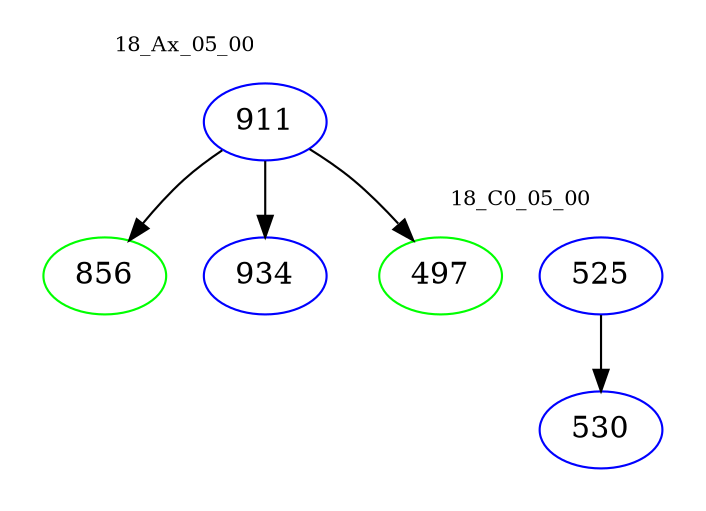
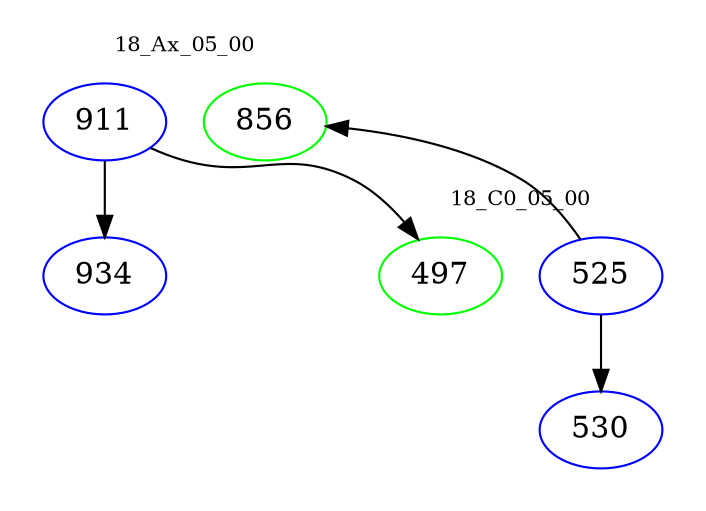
(180, 184) -> (478, 158)
